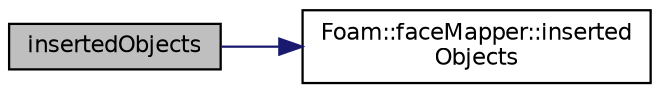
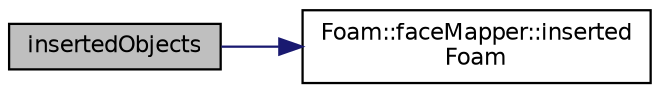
(477, 47) -> (477, 47)
